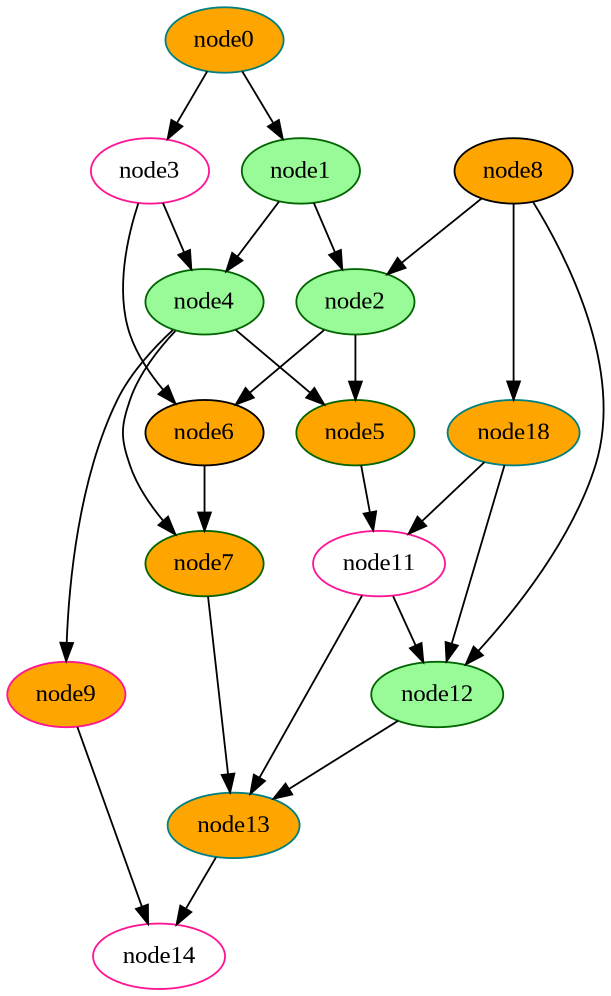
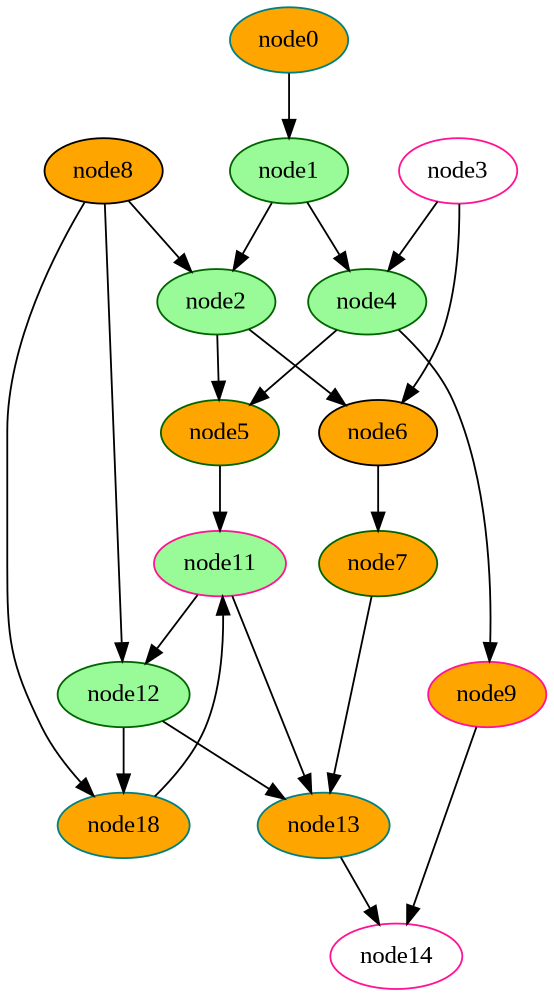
(192, 97) -> none
(124, 424) -> none
(478, 554) -> (124, 751)
(379, 564) -> (220, 564)
